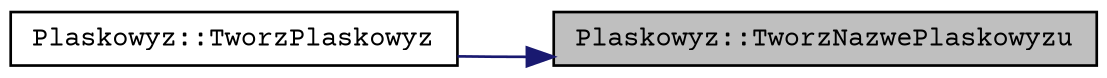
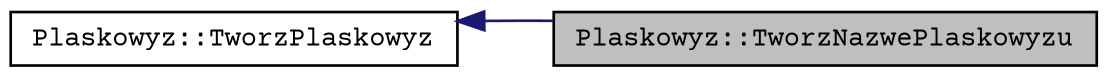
(492, 57) -> (519, 21)
